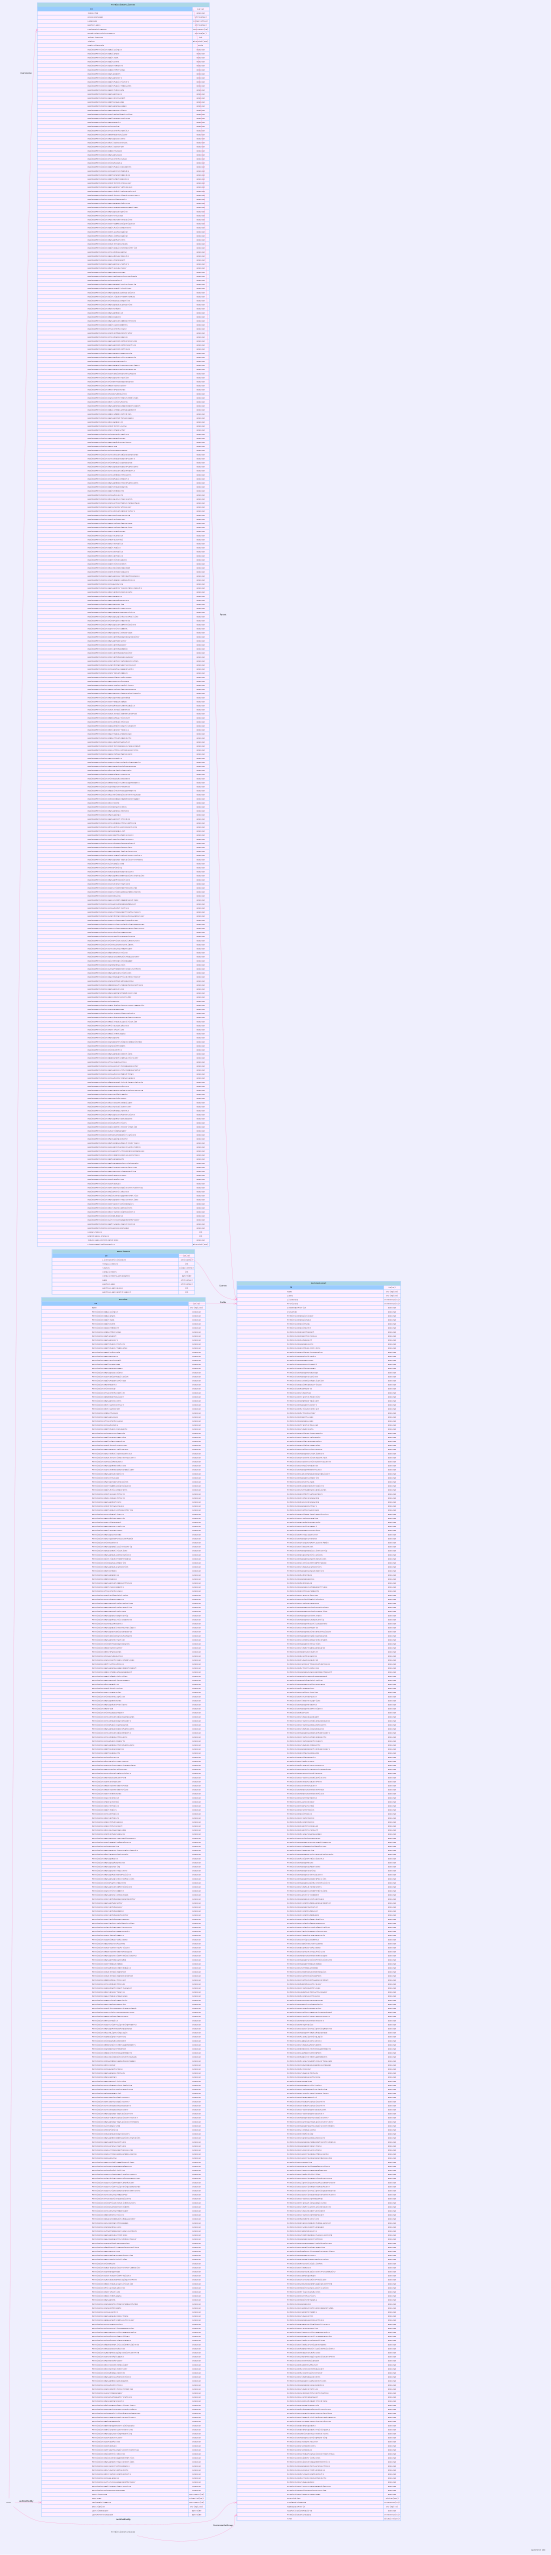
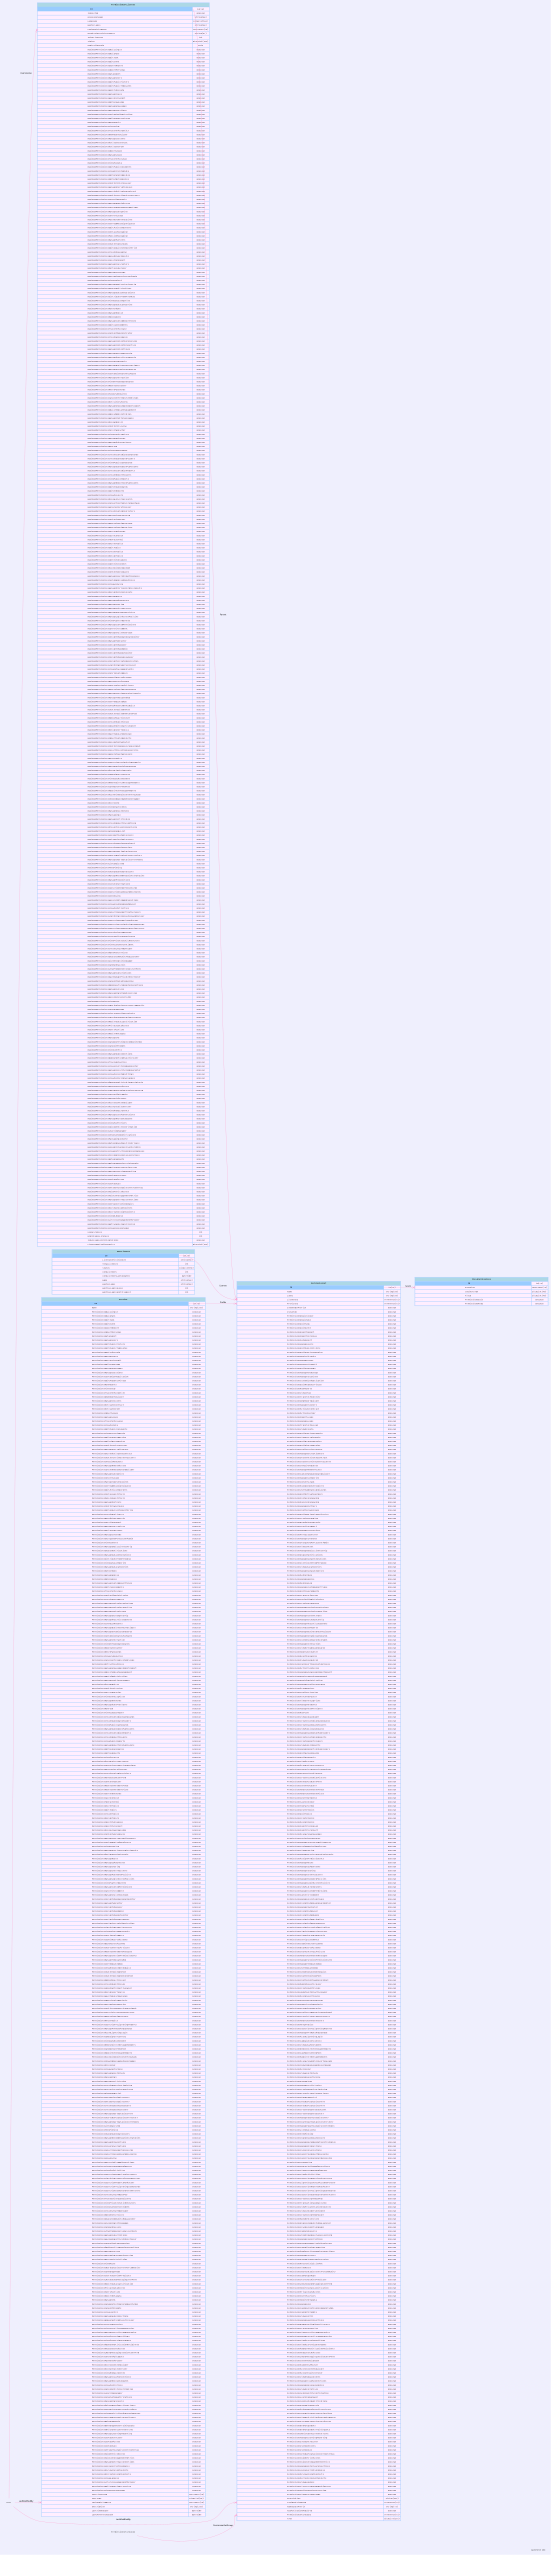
none -> (481, 1291)
